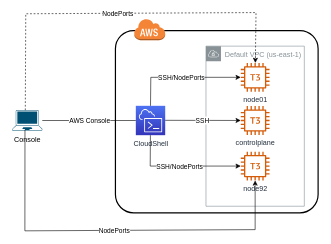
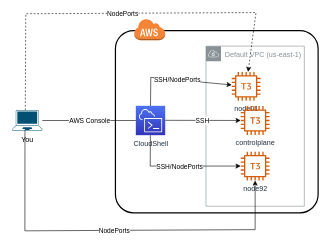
(255, 77) -> (246, 86)
(28, 140) -> (28, 140)
